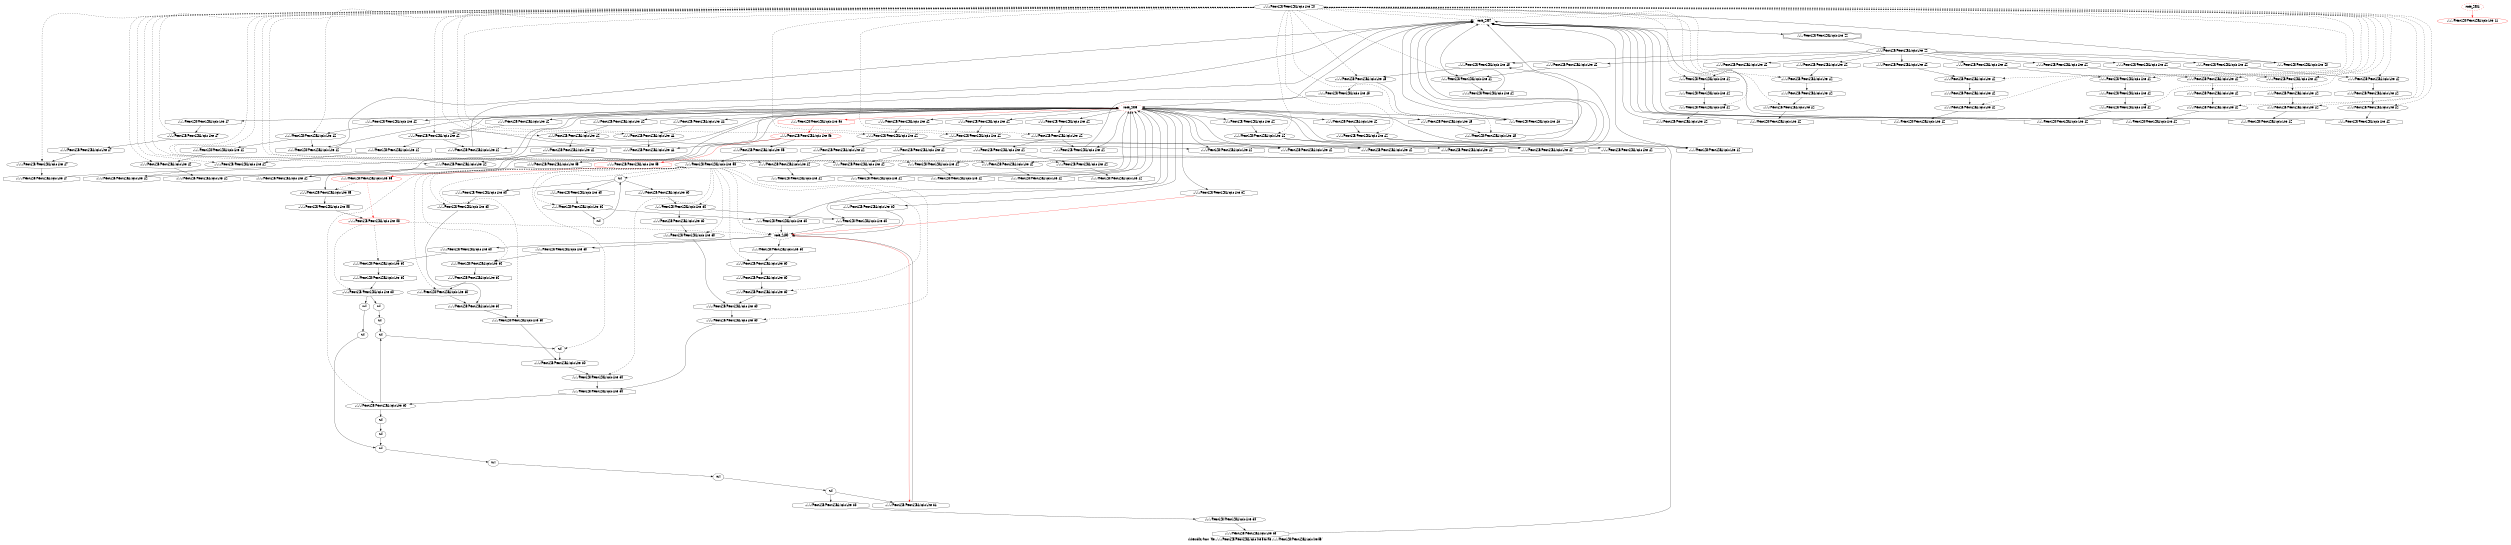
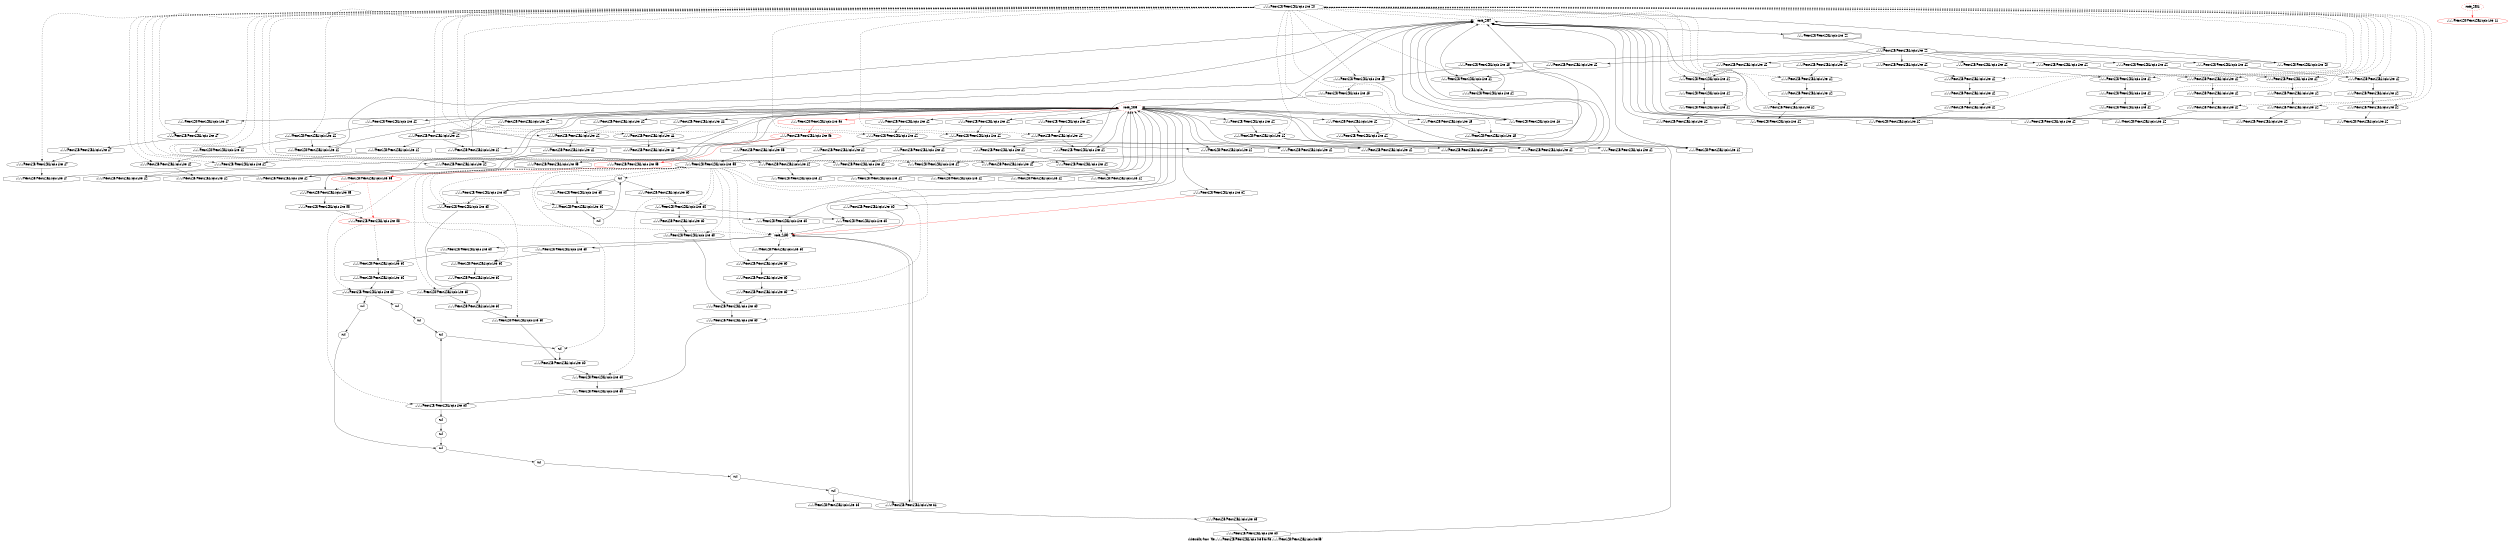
(909, 319) -> (909, 319)
(911, 505) -> (911, 505)
